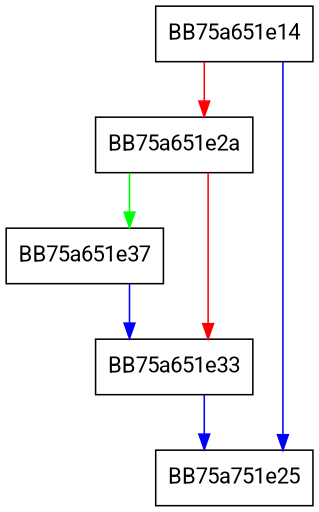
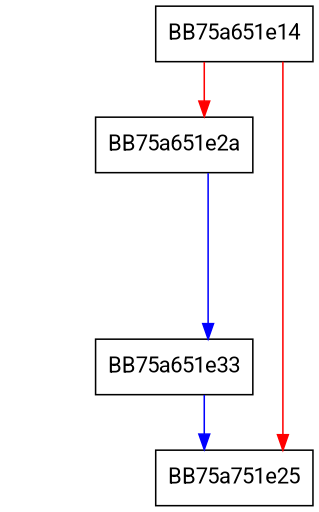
(208, 248) -> (208, 248)
(283, 248) -> (283, 248)
(85, 256) -> none
